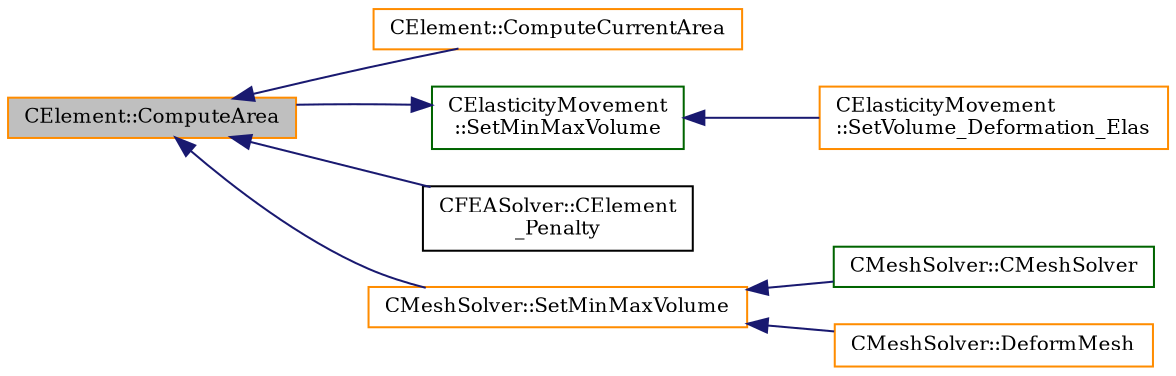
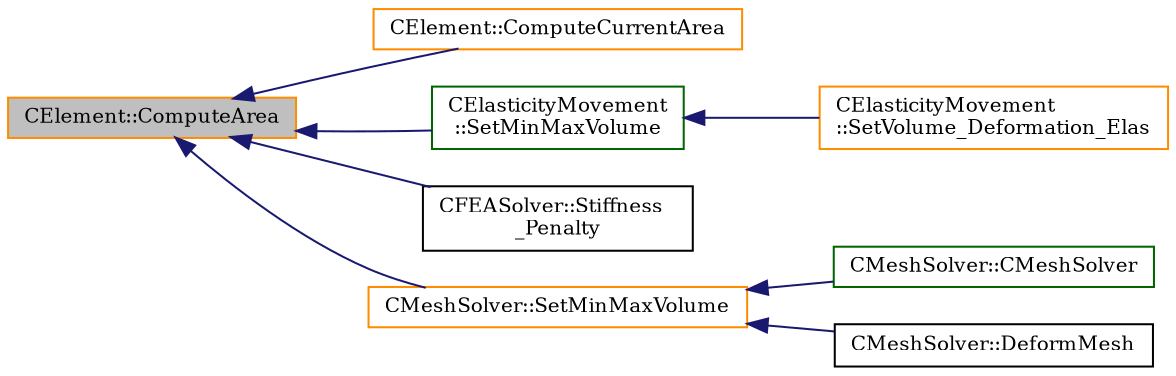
(354, 104) -> (374, 131)
(558, 219) -> (558, 219)
(994, 345) -> (994, 345)
